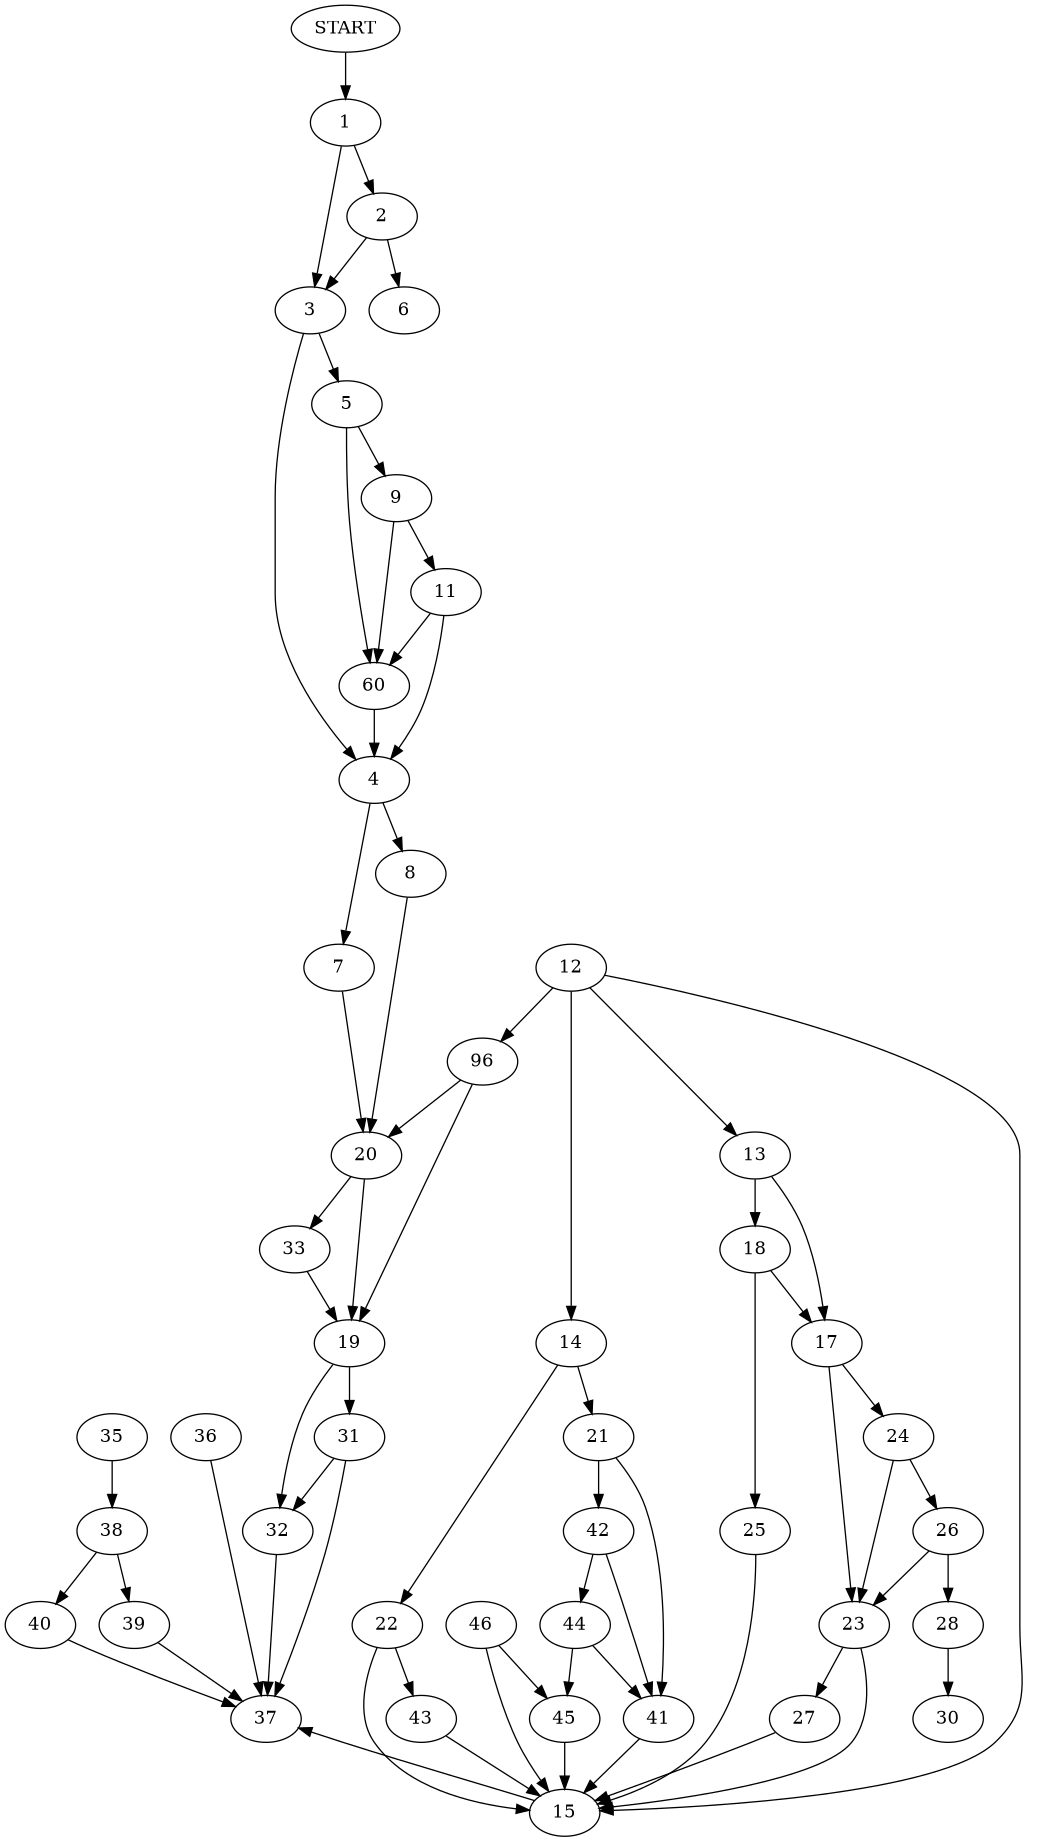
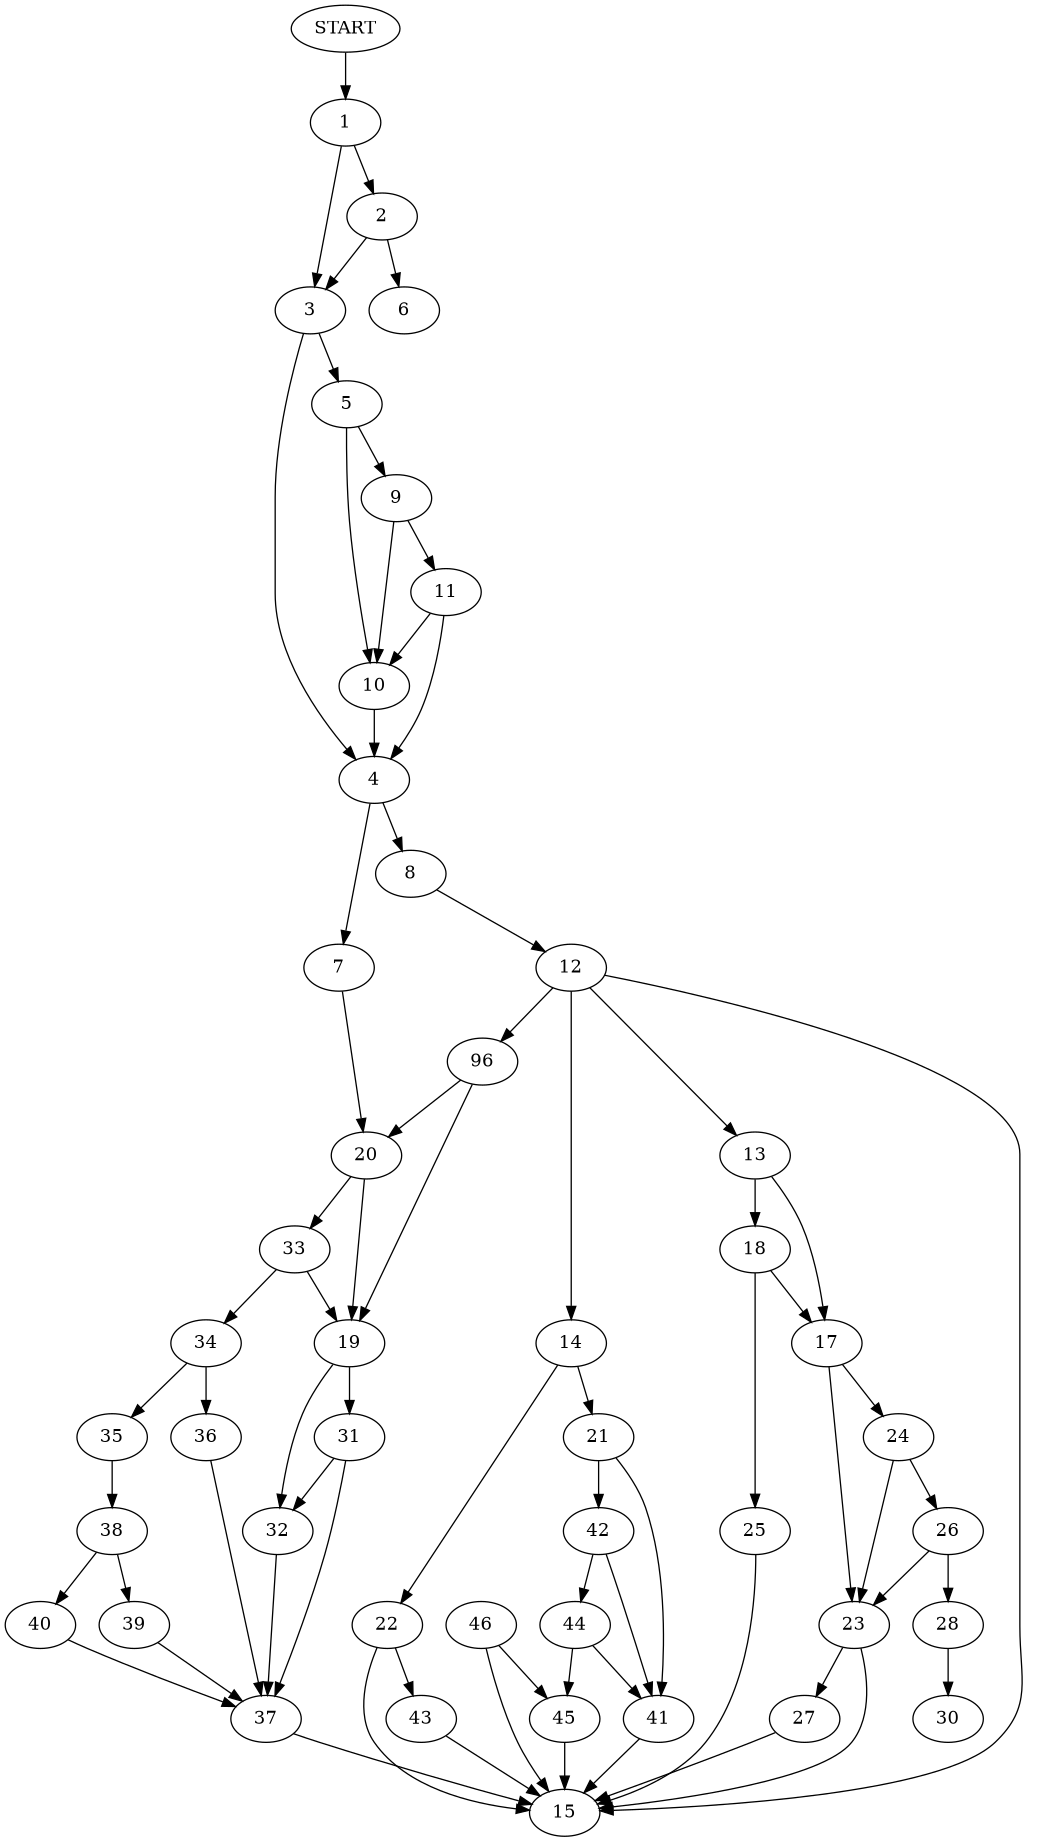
(374, 686) -> (374, 686)
(390, 1008) -> (485, 917)
none -> (206, 1343)
(423, 1767) -> (428, 1775)
